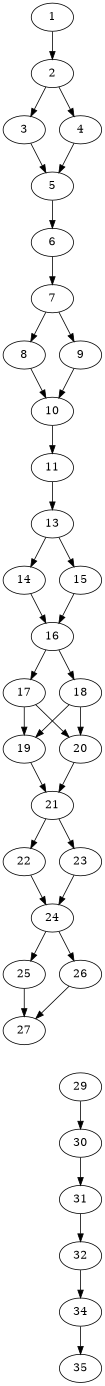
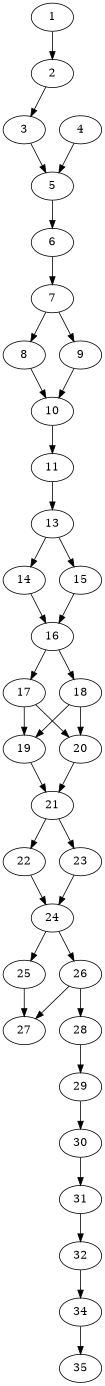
(65, 98) -> none
none -> (81, 1031)
